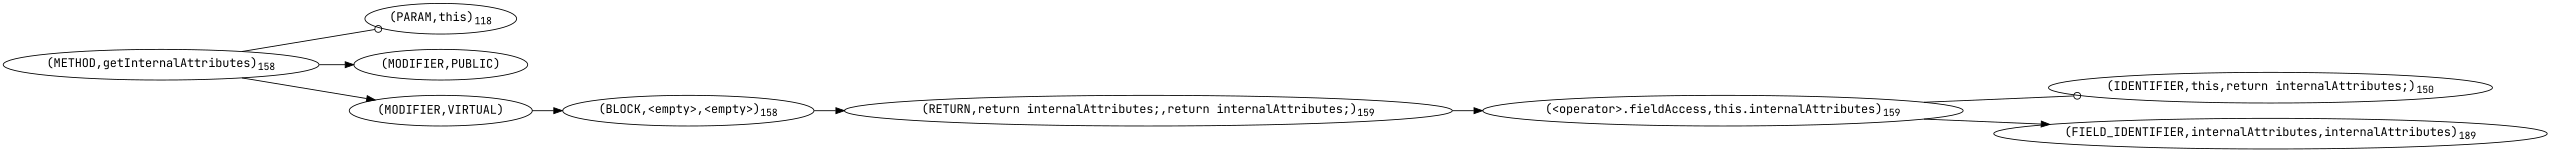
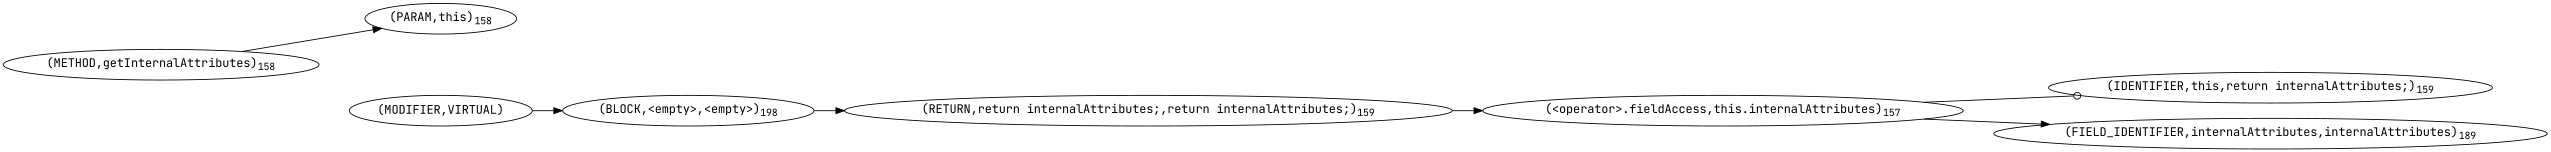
(483, 17) -> (483, 17)
(308, 40) -> (308, 40)
(441, 65) -> none
(2425, 86) -> (2425, 86)
(304, 88) -> none
(769, 109) -> (769, 109)
(1892, 109) -> (1892, 109)
